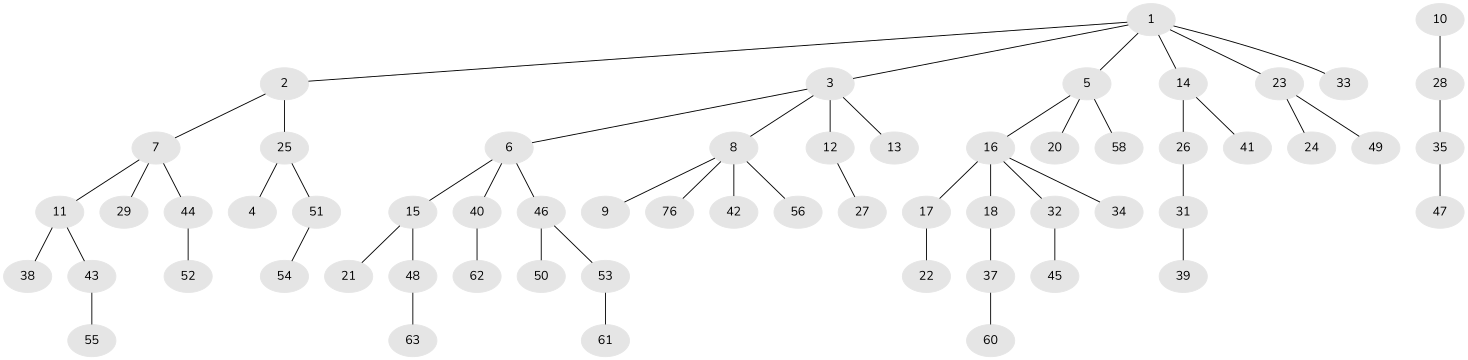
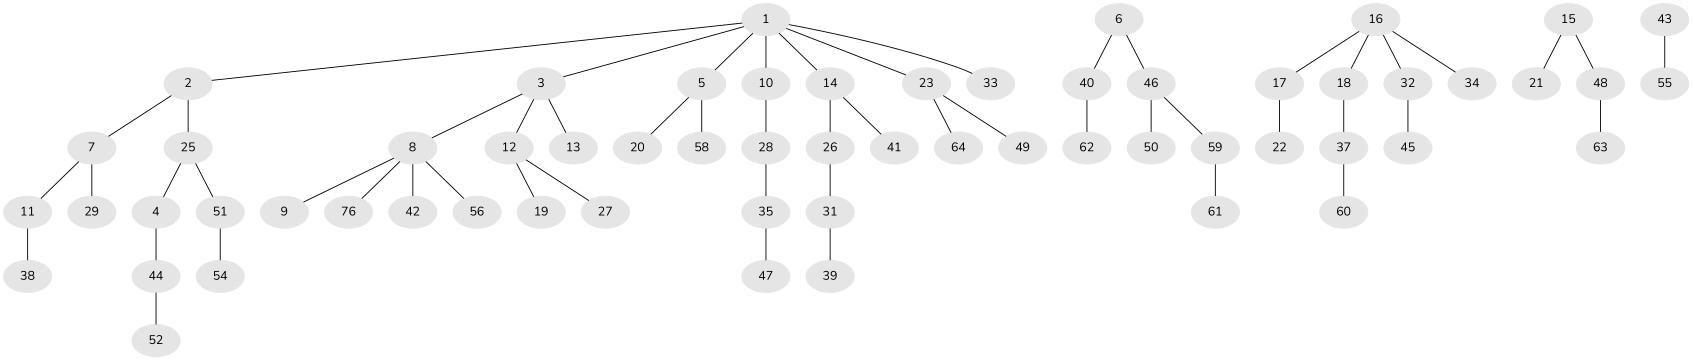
none -> (766, 52)
(670, 116) -> none
(1039, 116) -> none
(1312, 148) -> (959, 148)
(172, 180) -> (156, 244)
(461, 180) -> none
none -> (541, 212)
(76, 244) -> none
(605, 276) -> (1215, 148)
